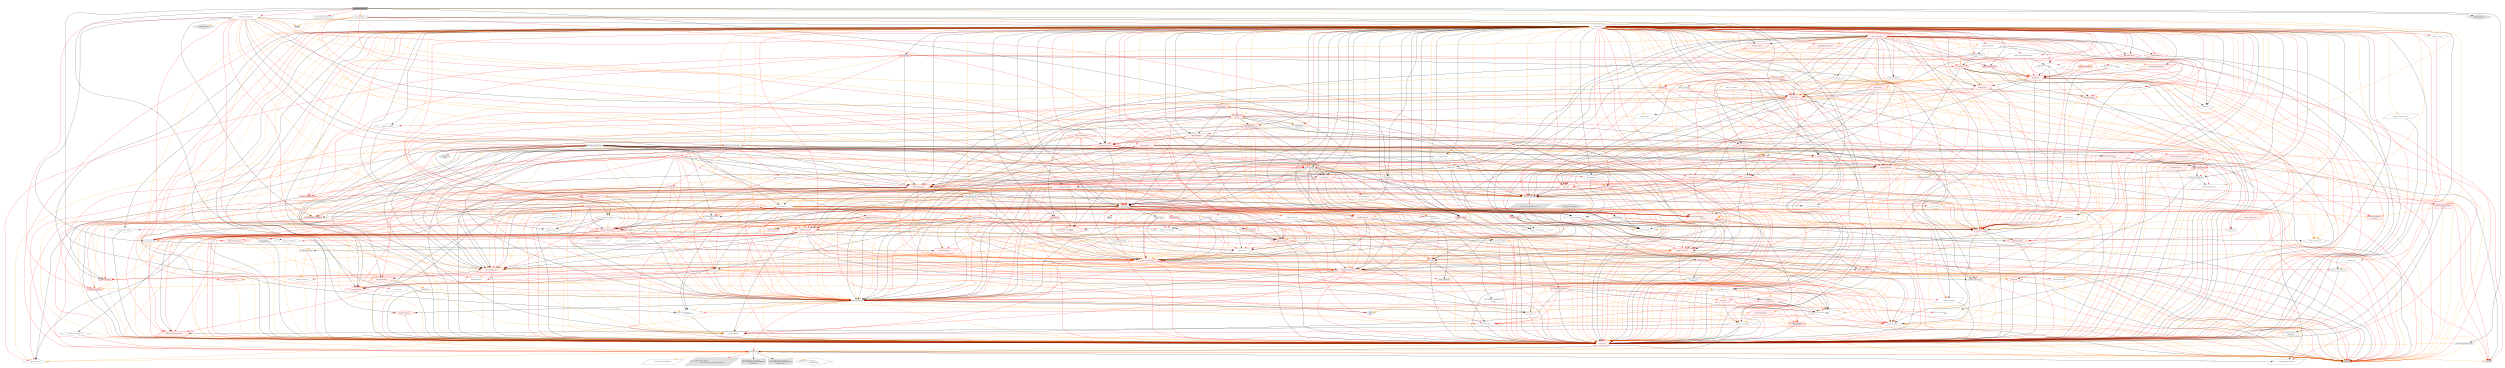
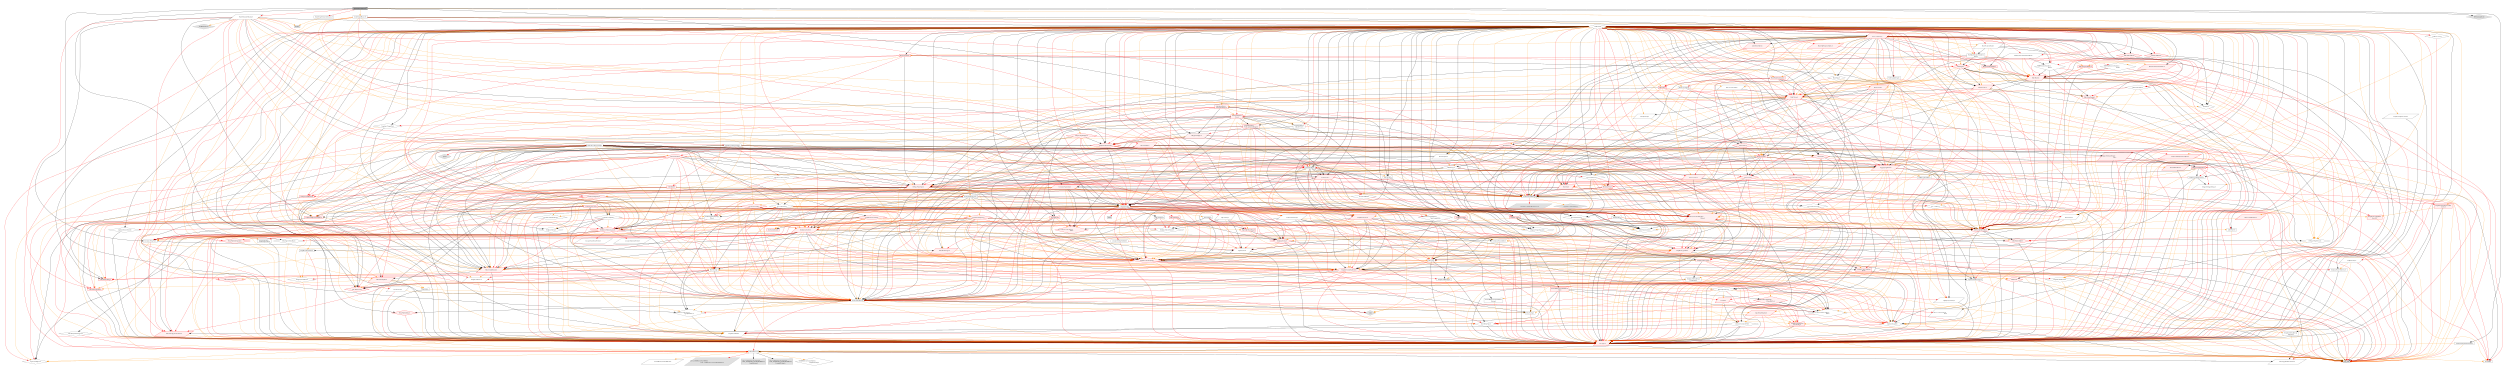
(1493, 142) -> (1615, 234)
(1265, 245) -> (1226, 228)
